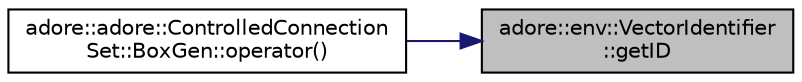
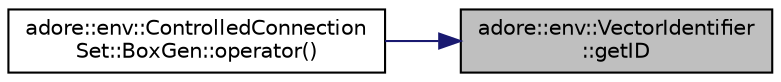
(207, 41) -> (197, 41)
